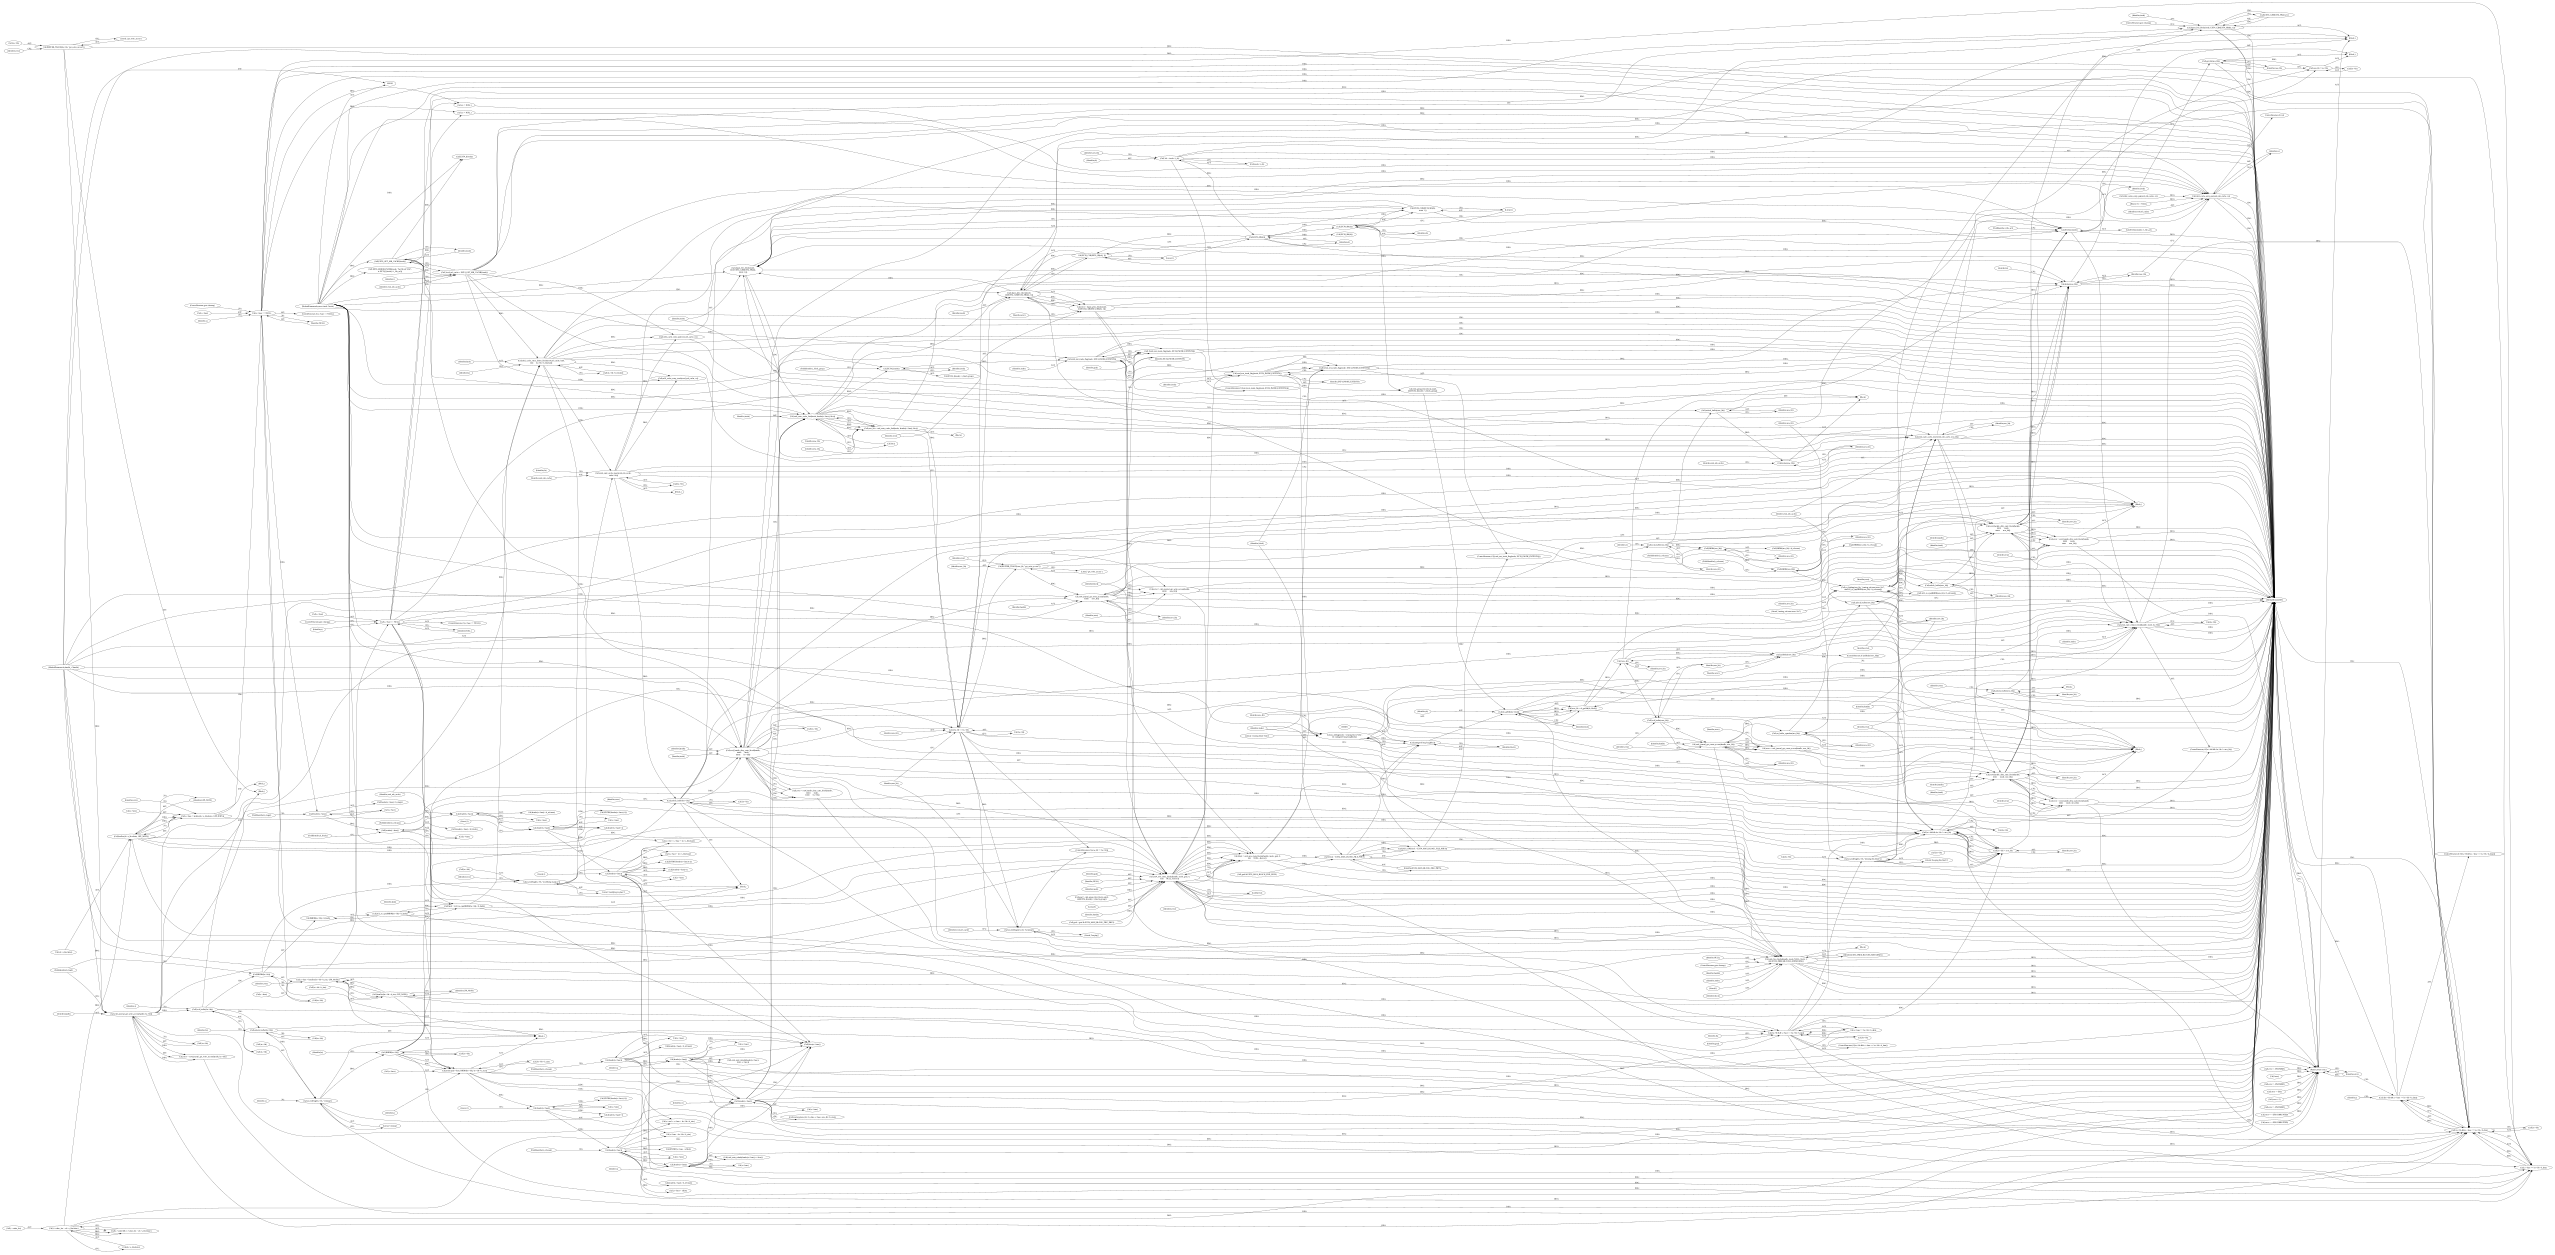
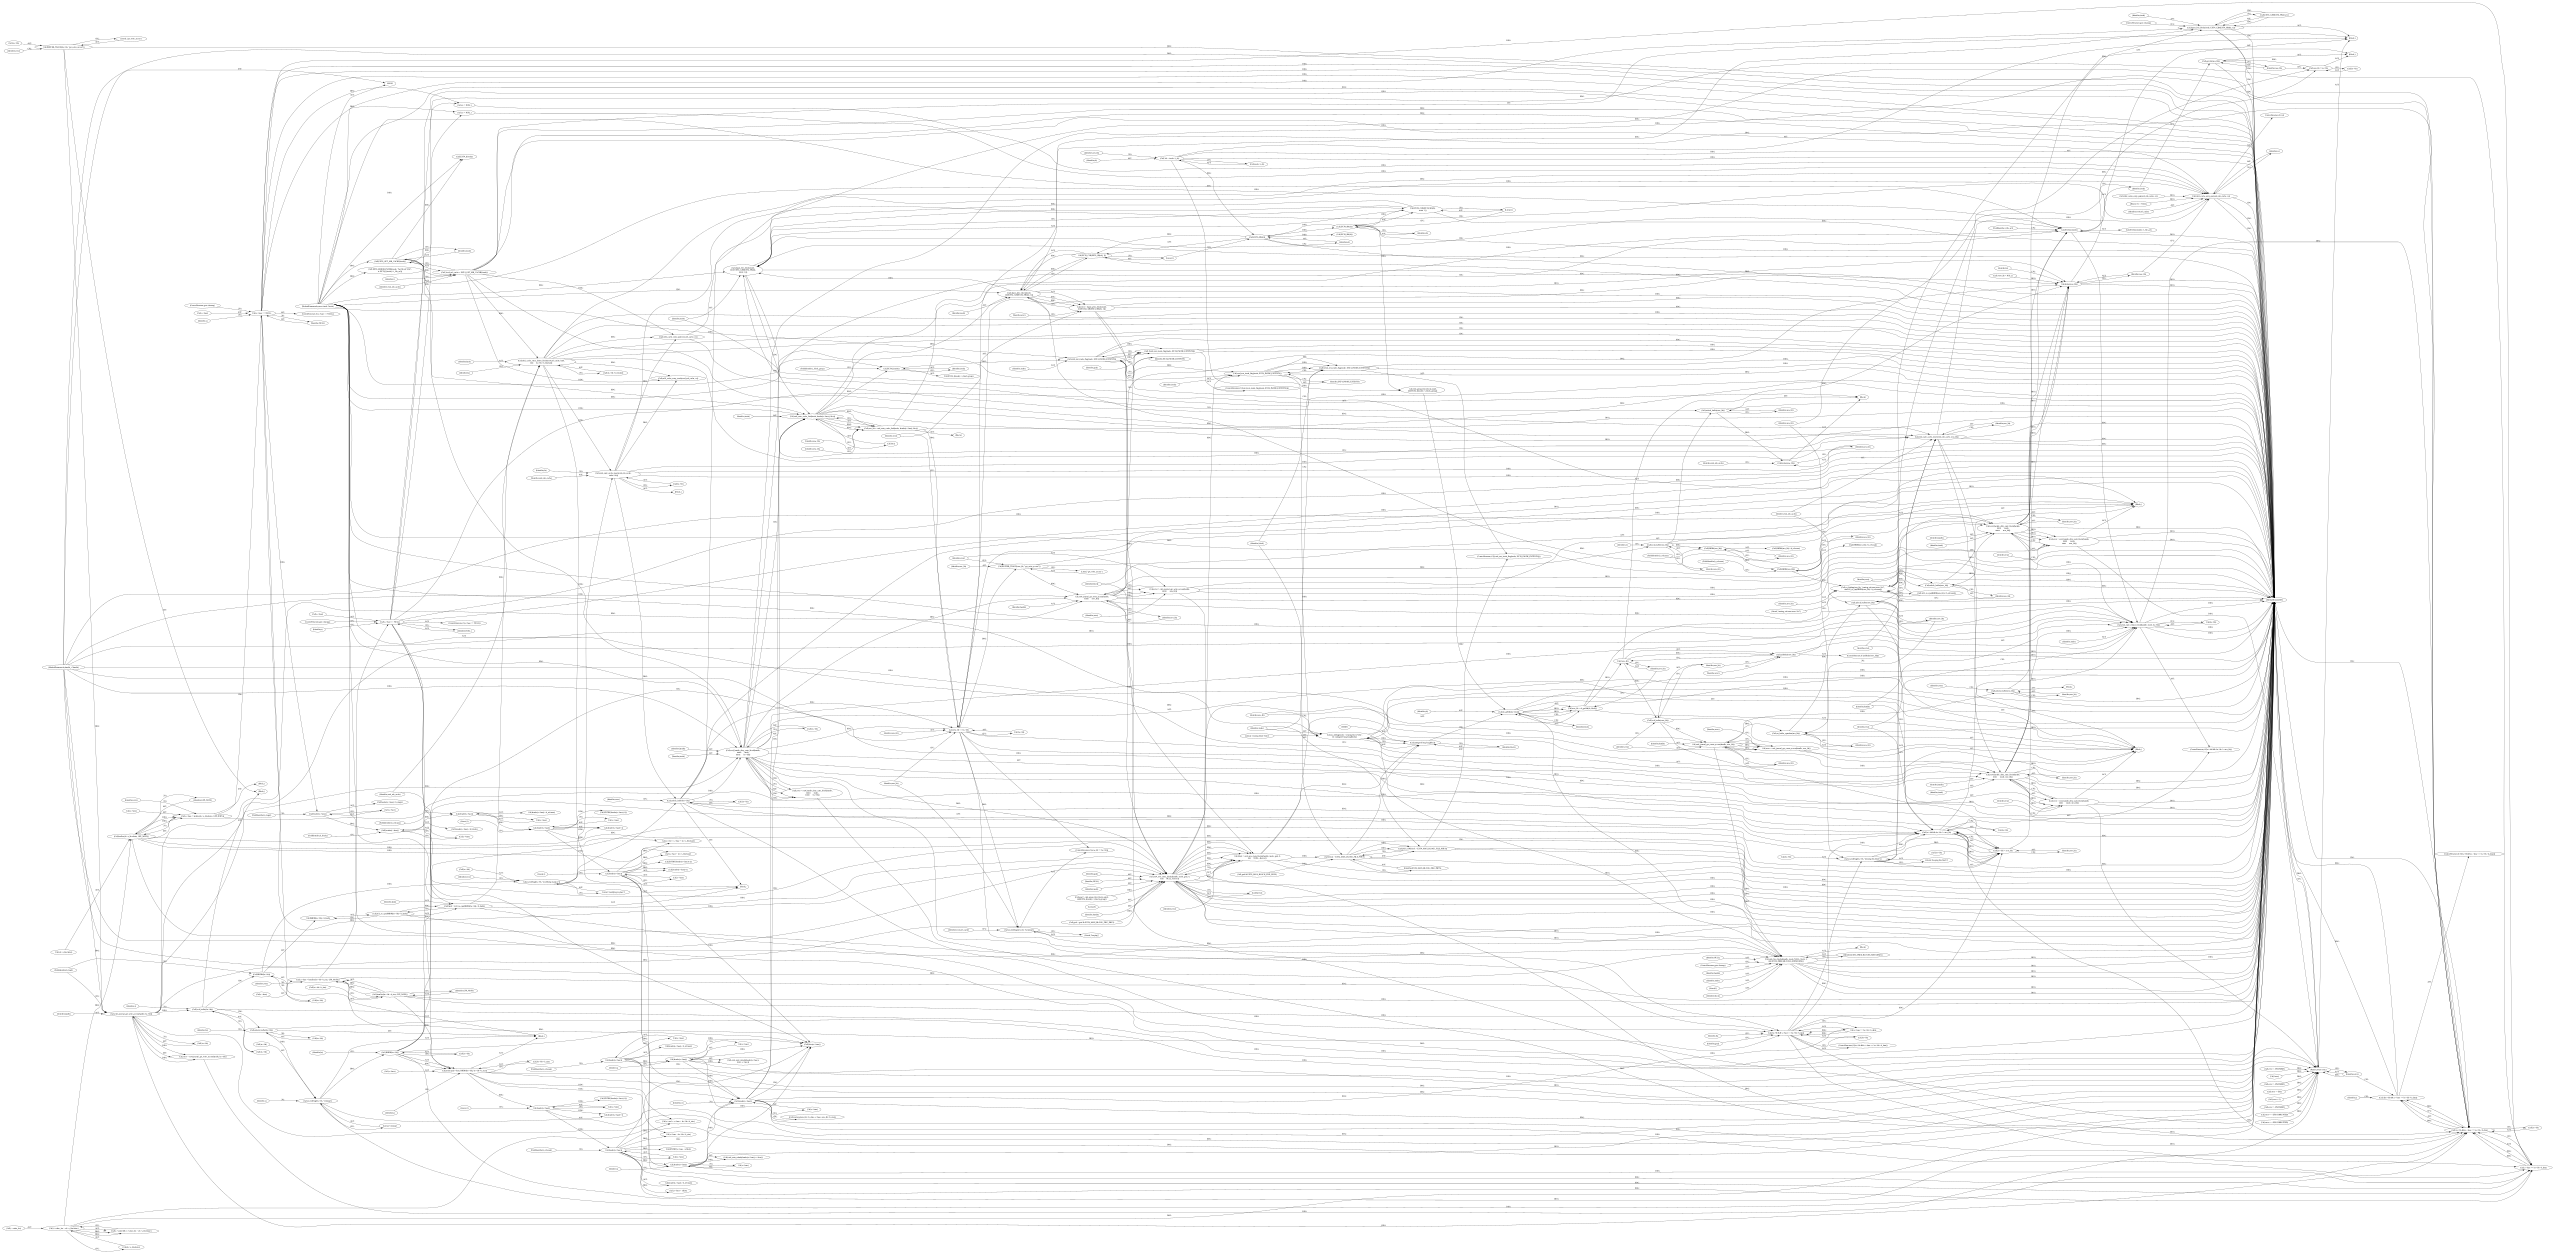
none -> (2003, 276)
